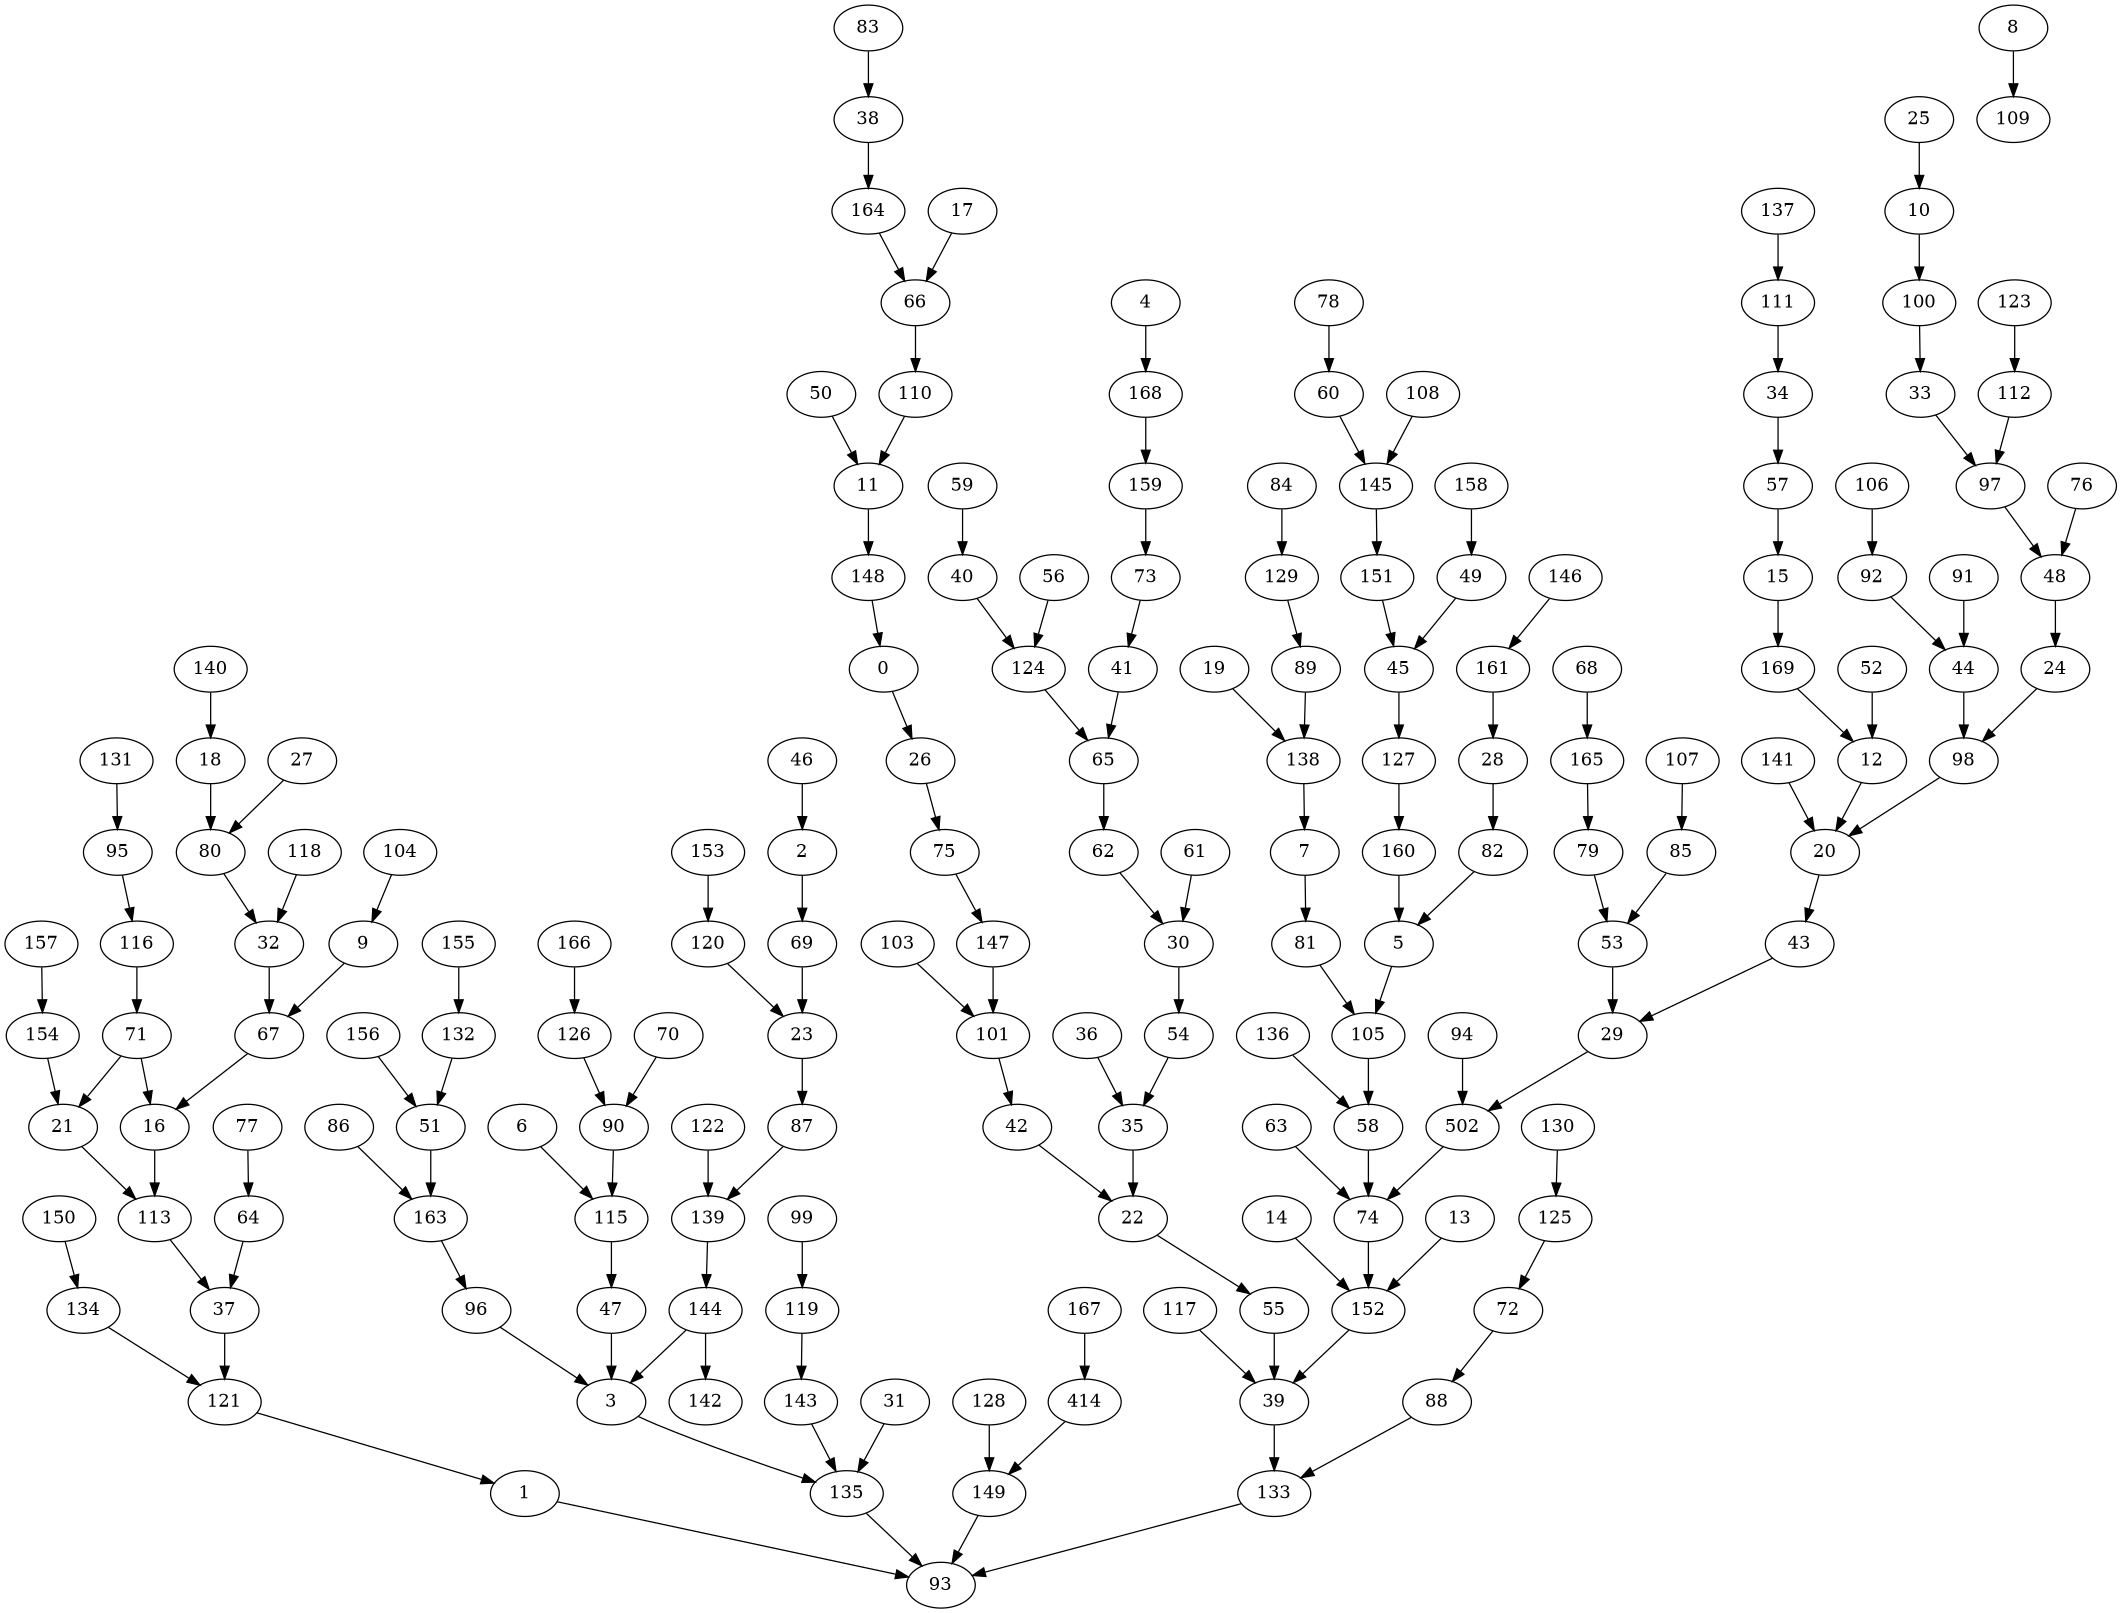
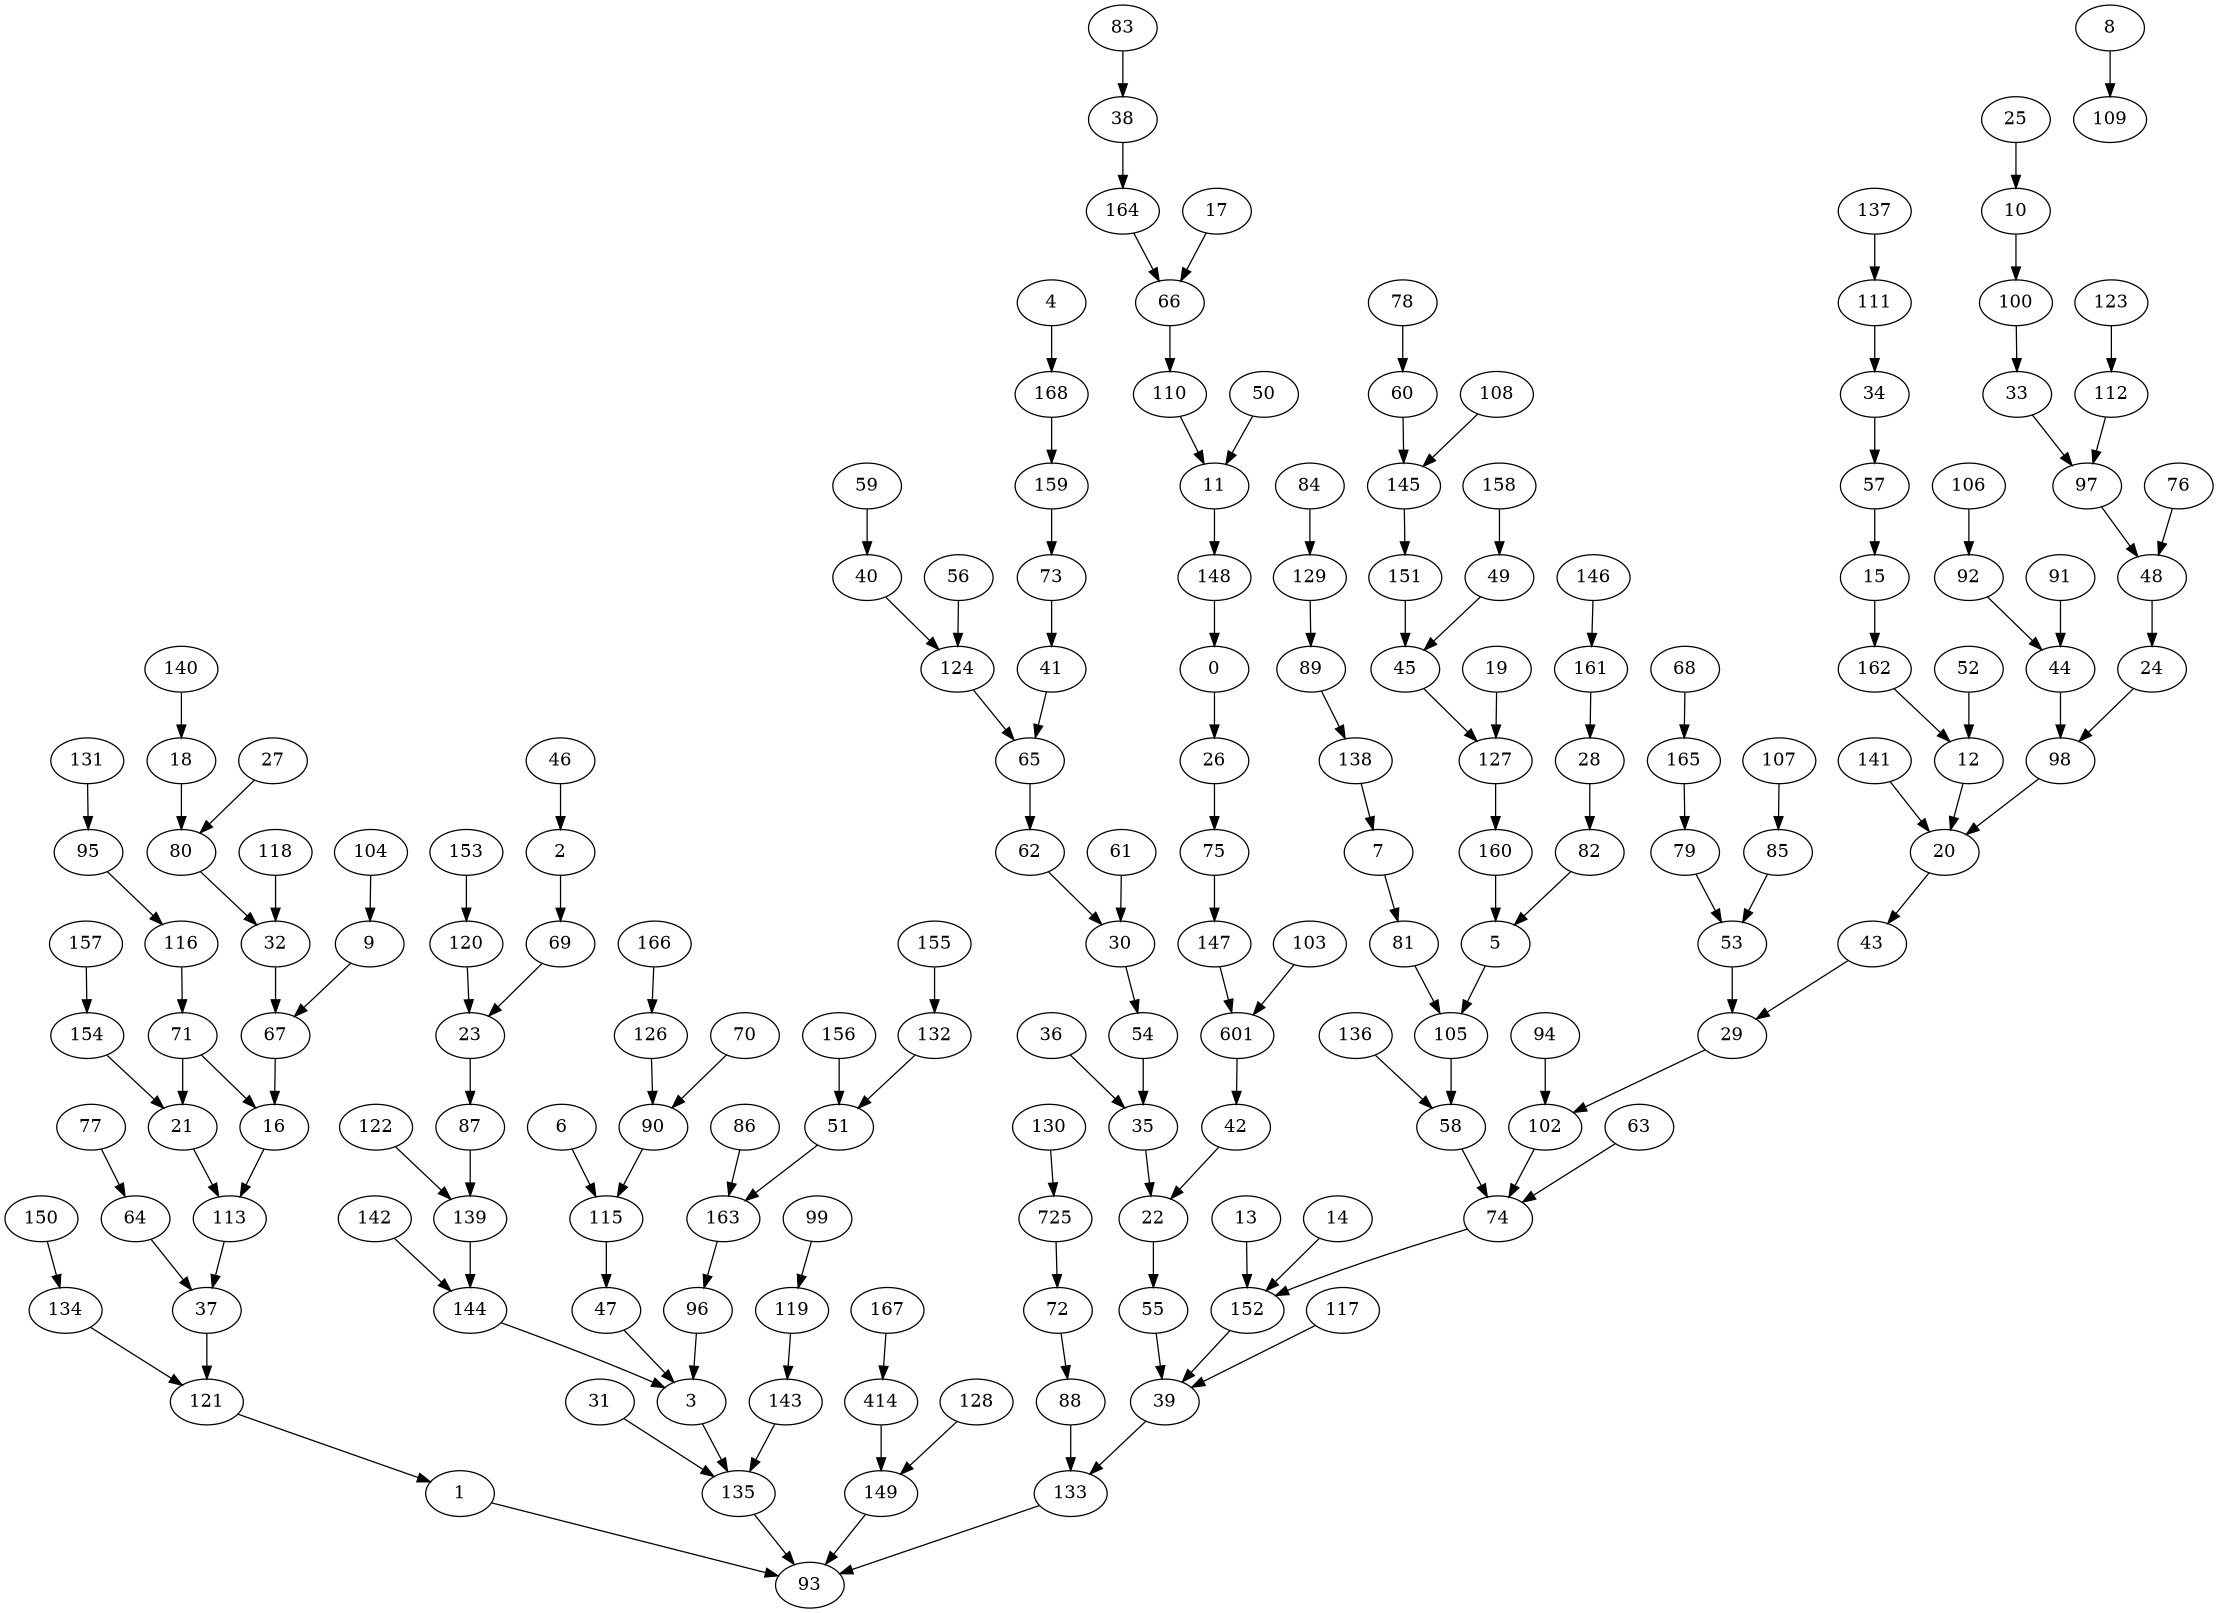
(1778, 669) -> (1875, 669)
(1254, 710) -> (1496, 709)
(993, 1036) -> (1237, 1036)
(1463, 1127) -> (1545, 1127)
(1555, 1219) -> (1055, 1219)
(706, 1350) -> (418, 1260)
